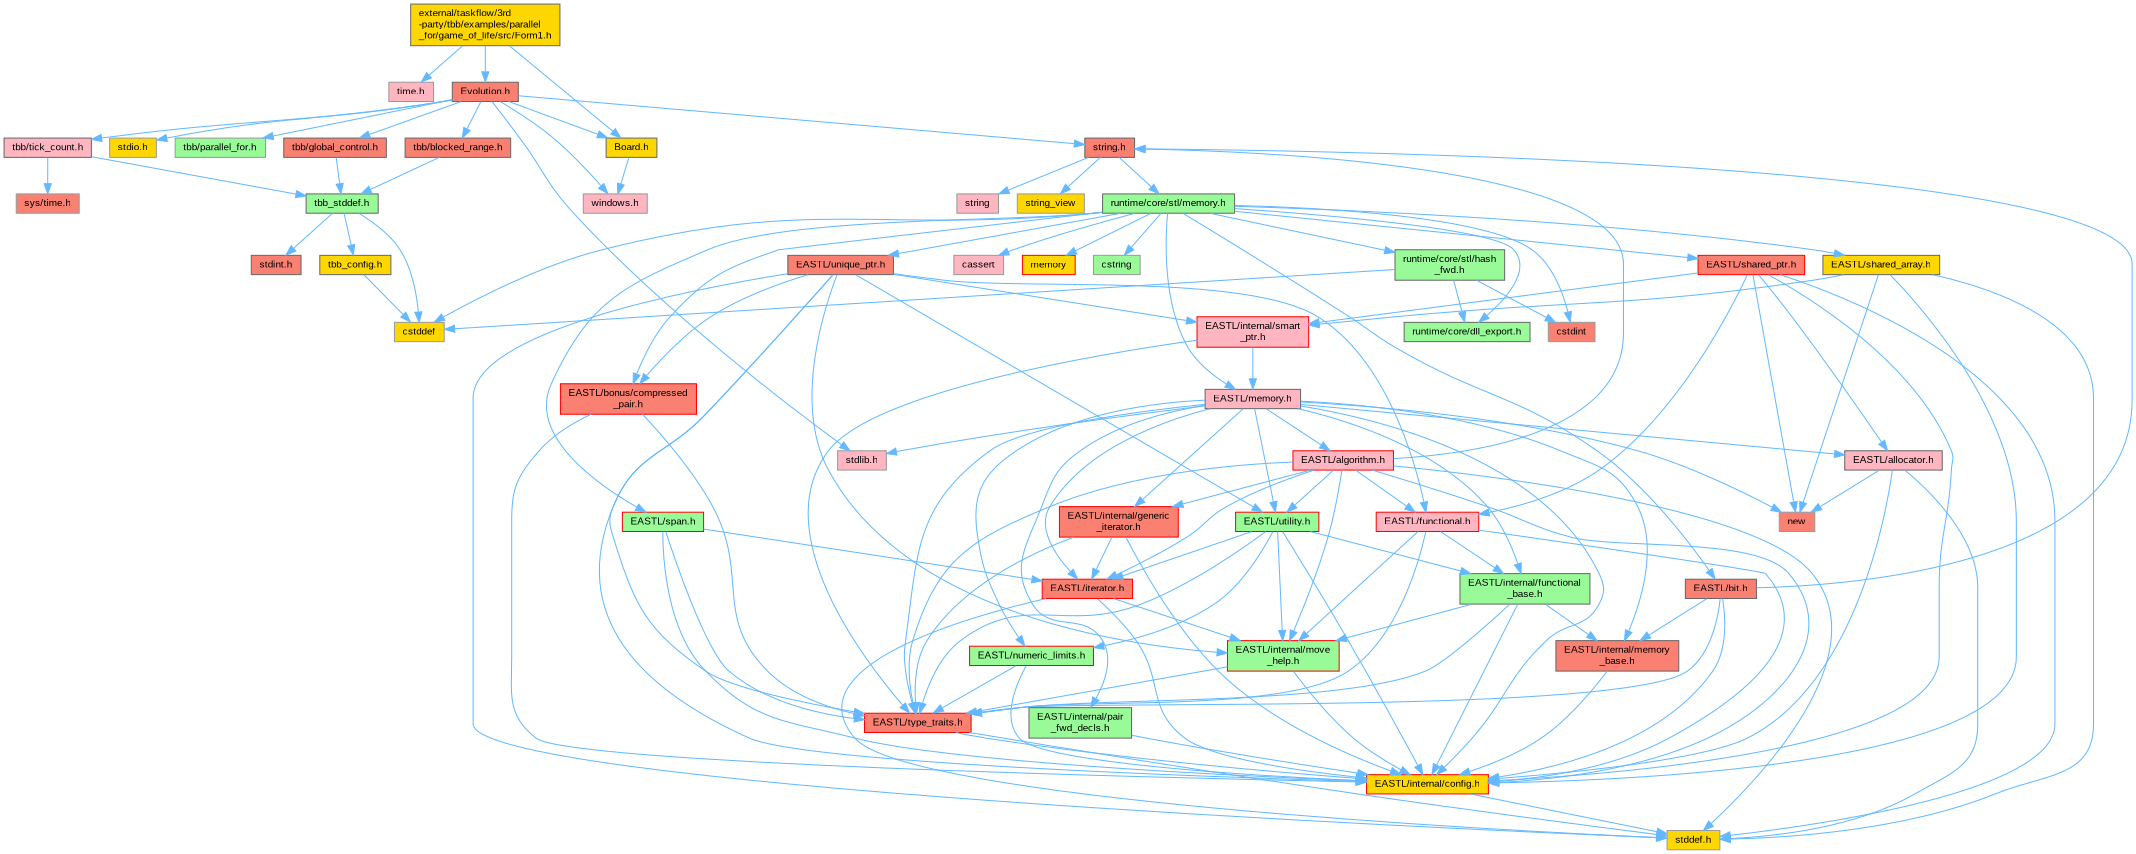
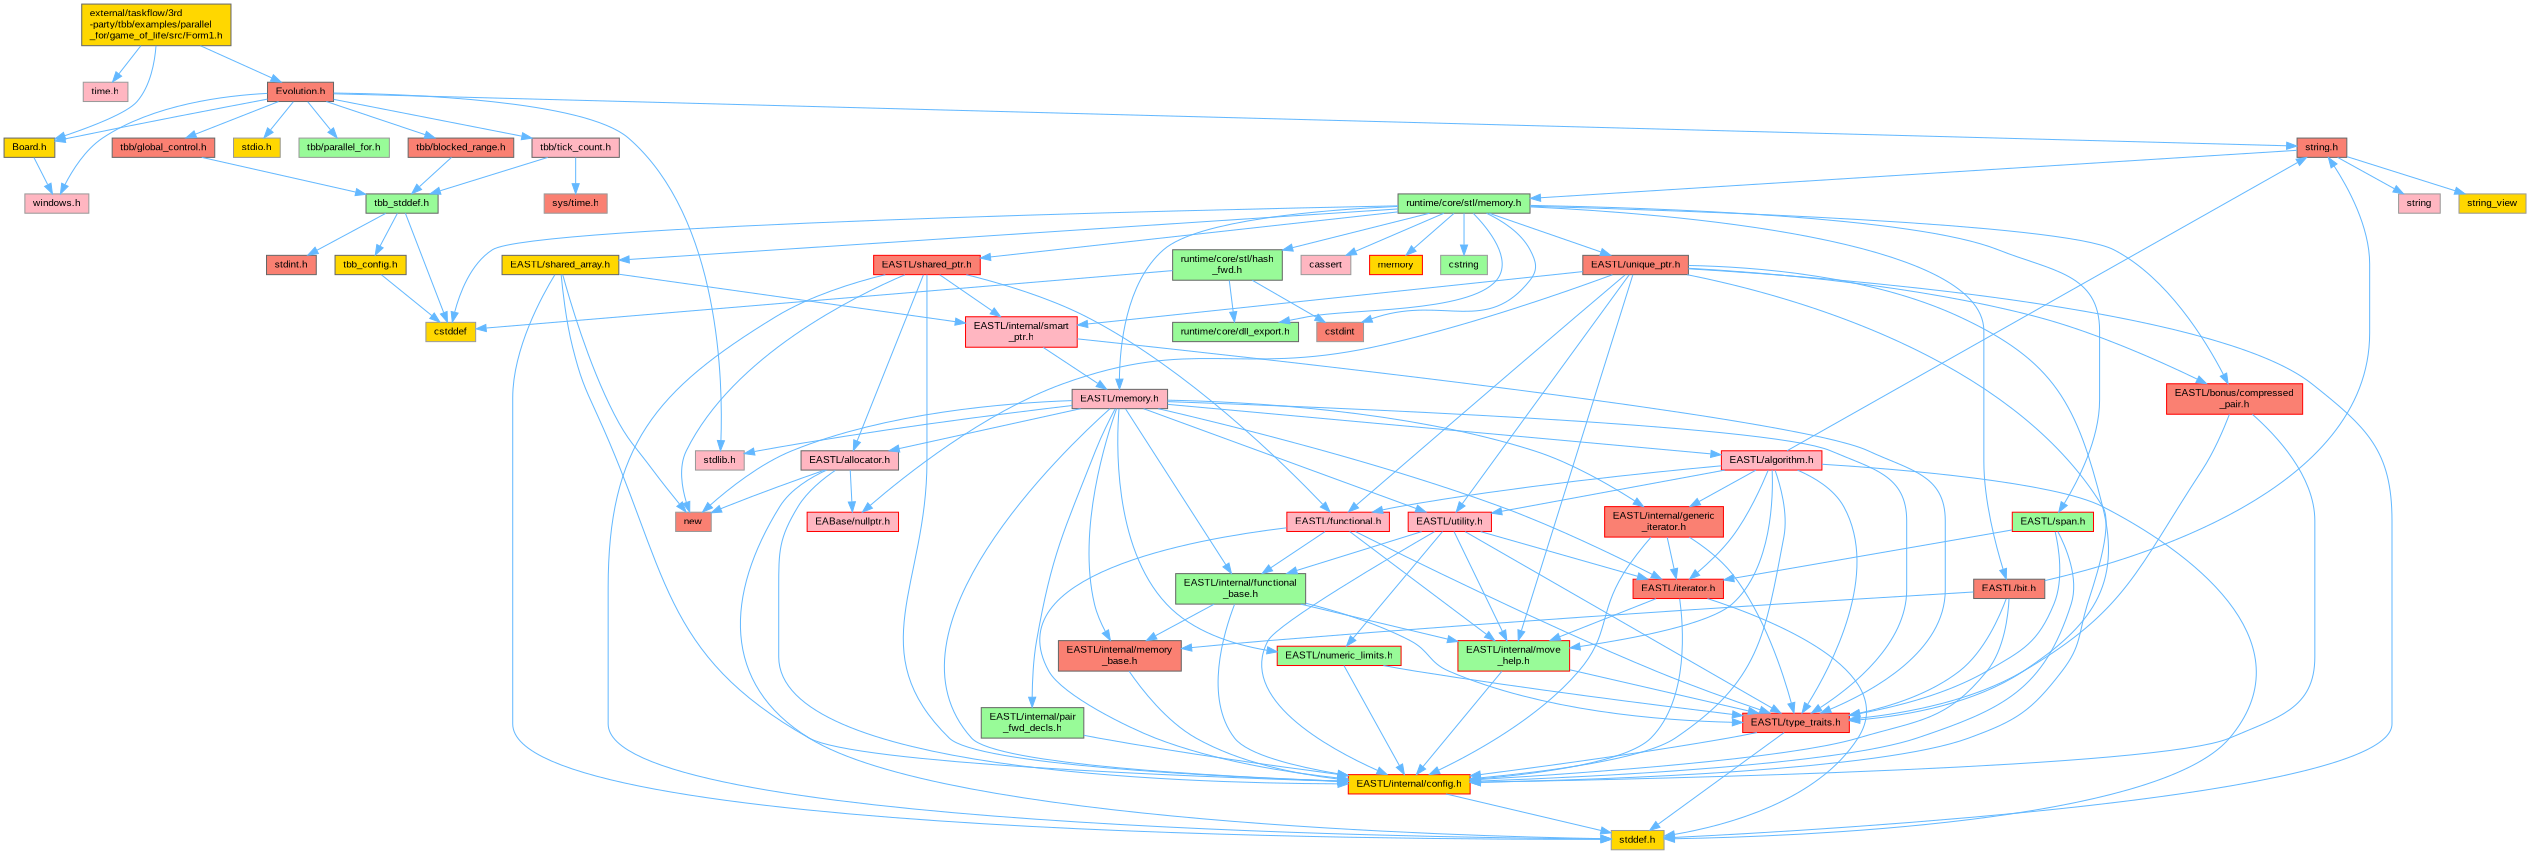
none -> (853, 522)
(1277, 522) -> (1450, 522)
